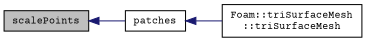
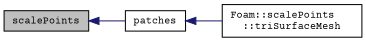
(292, 21) -> (292, 21)
